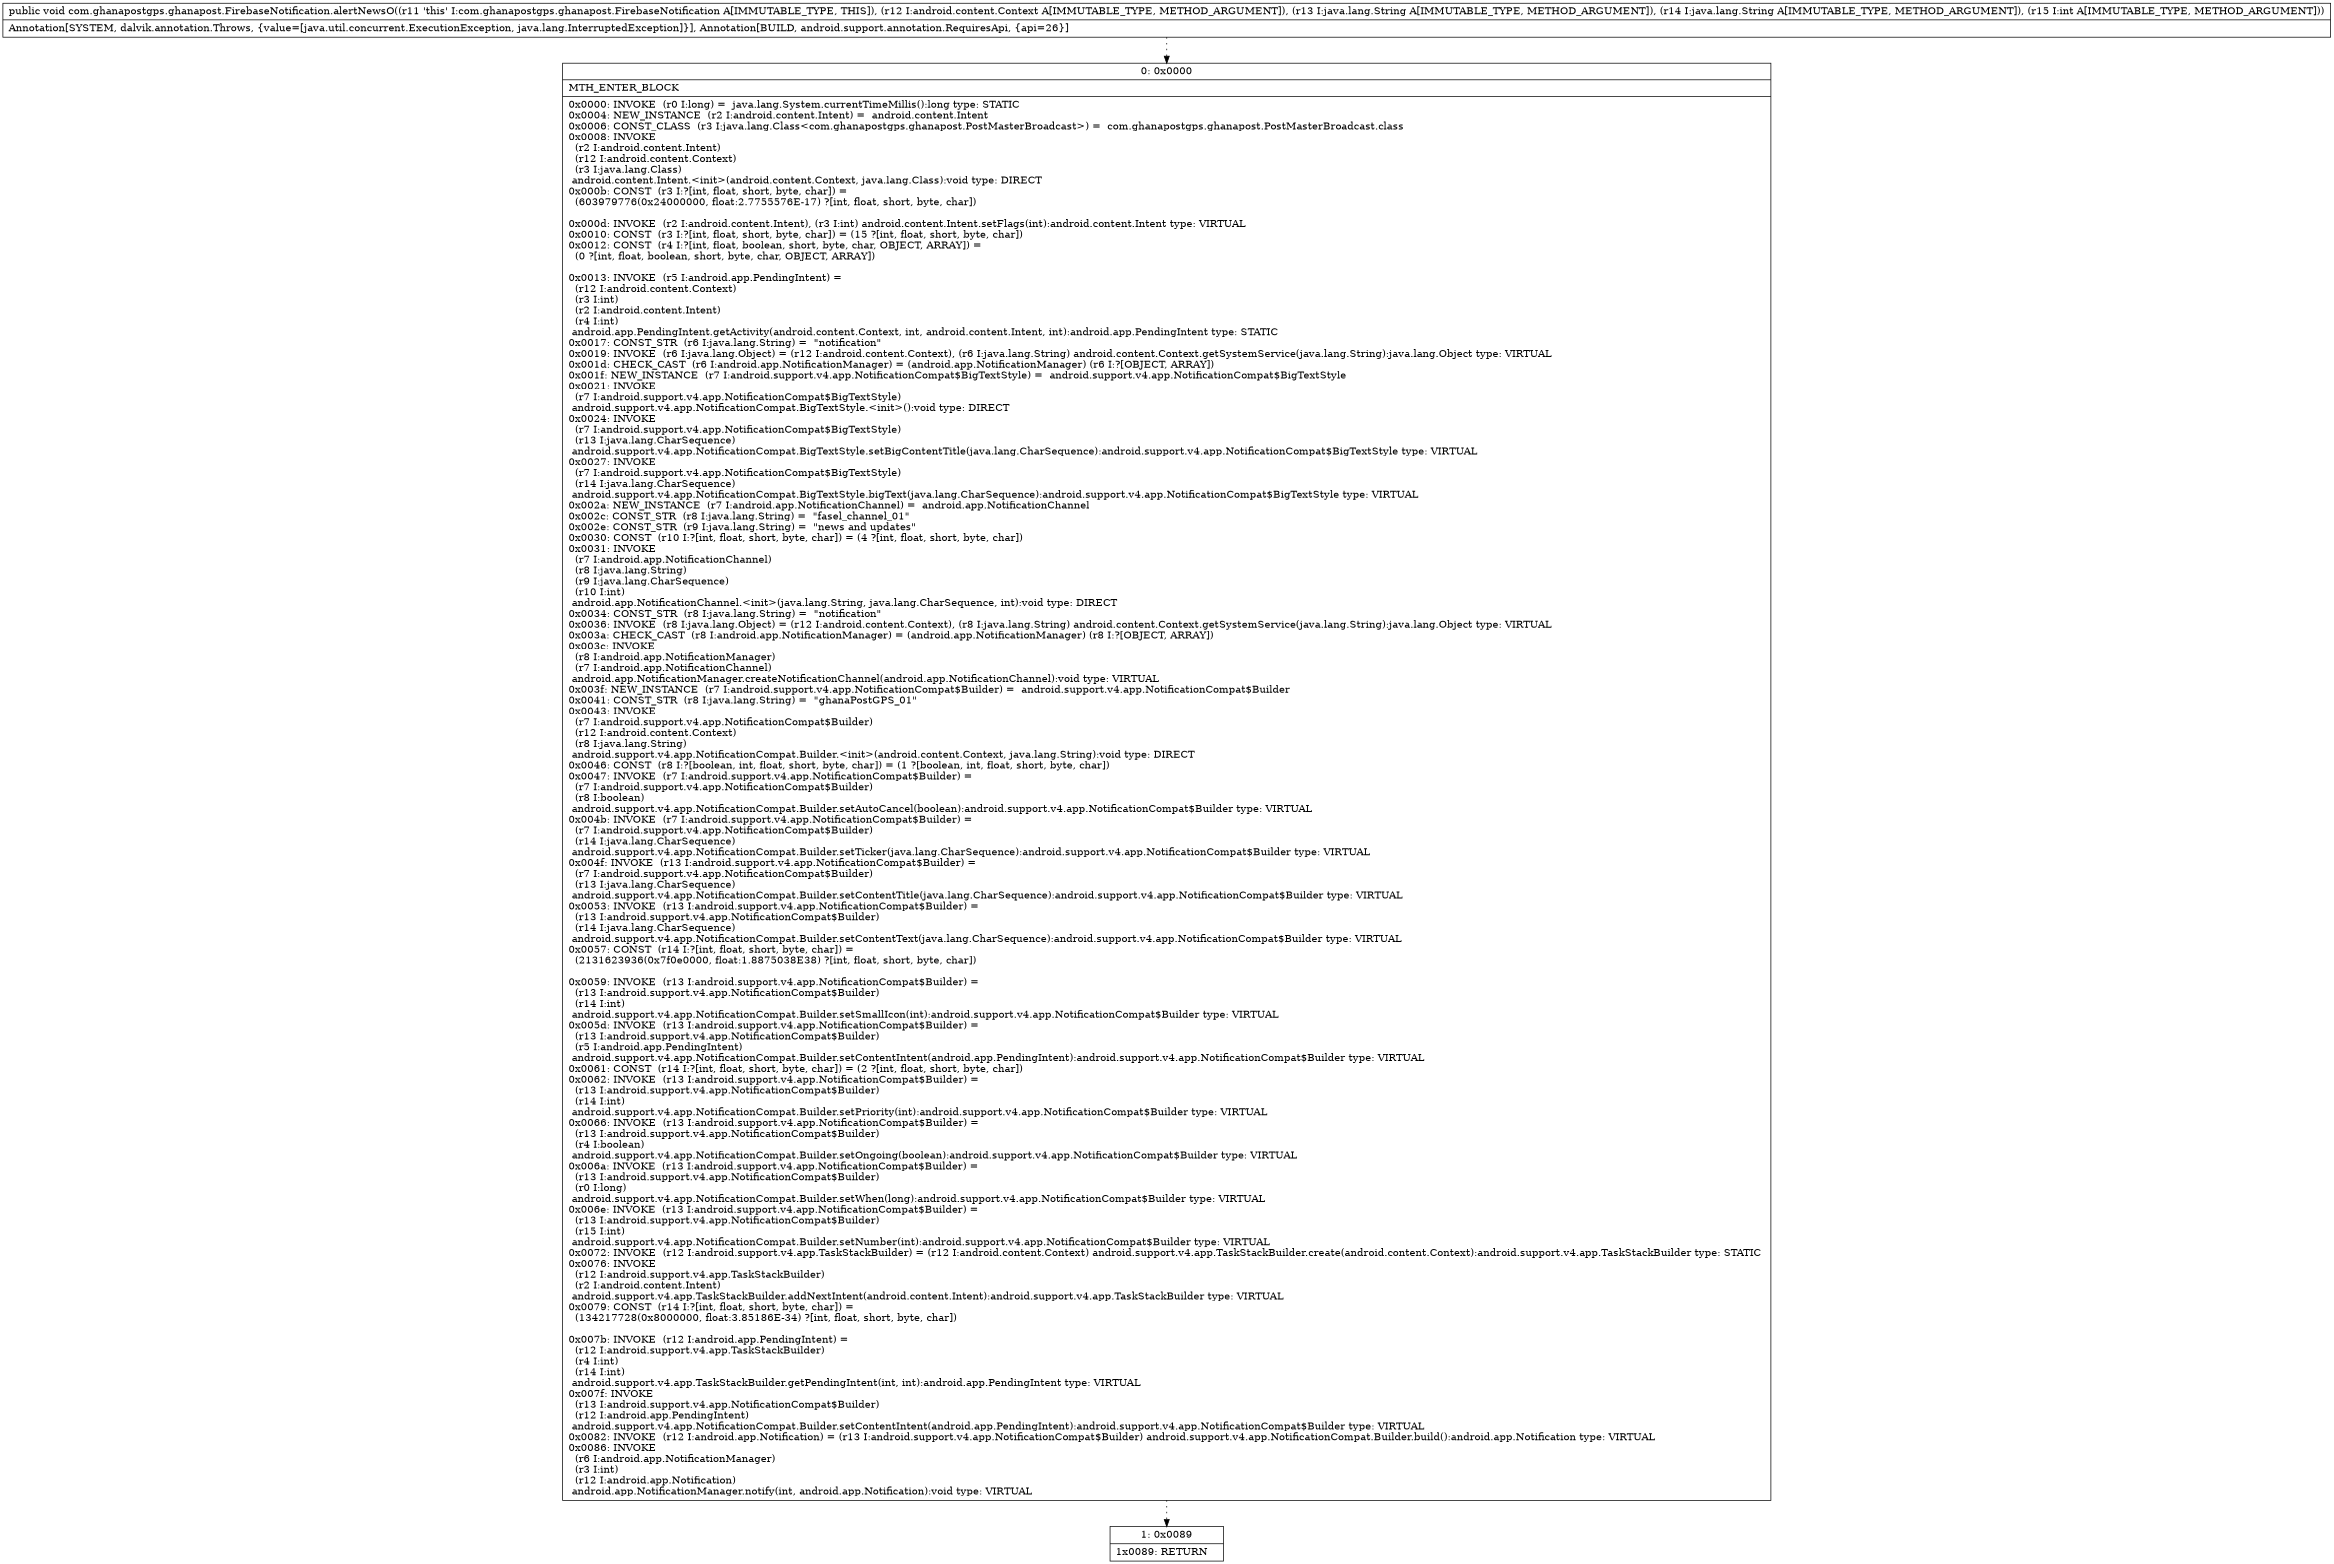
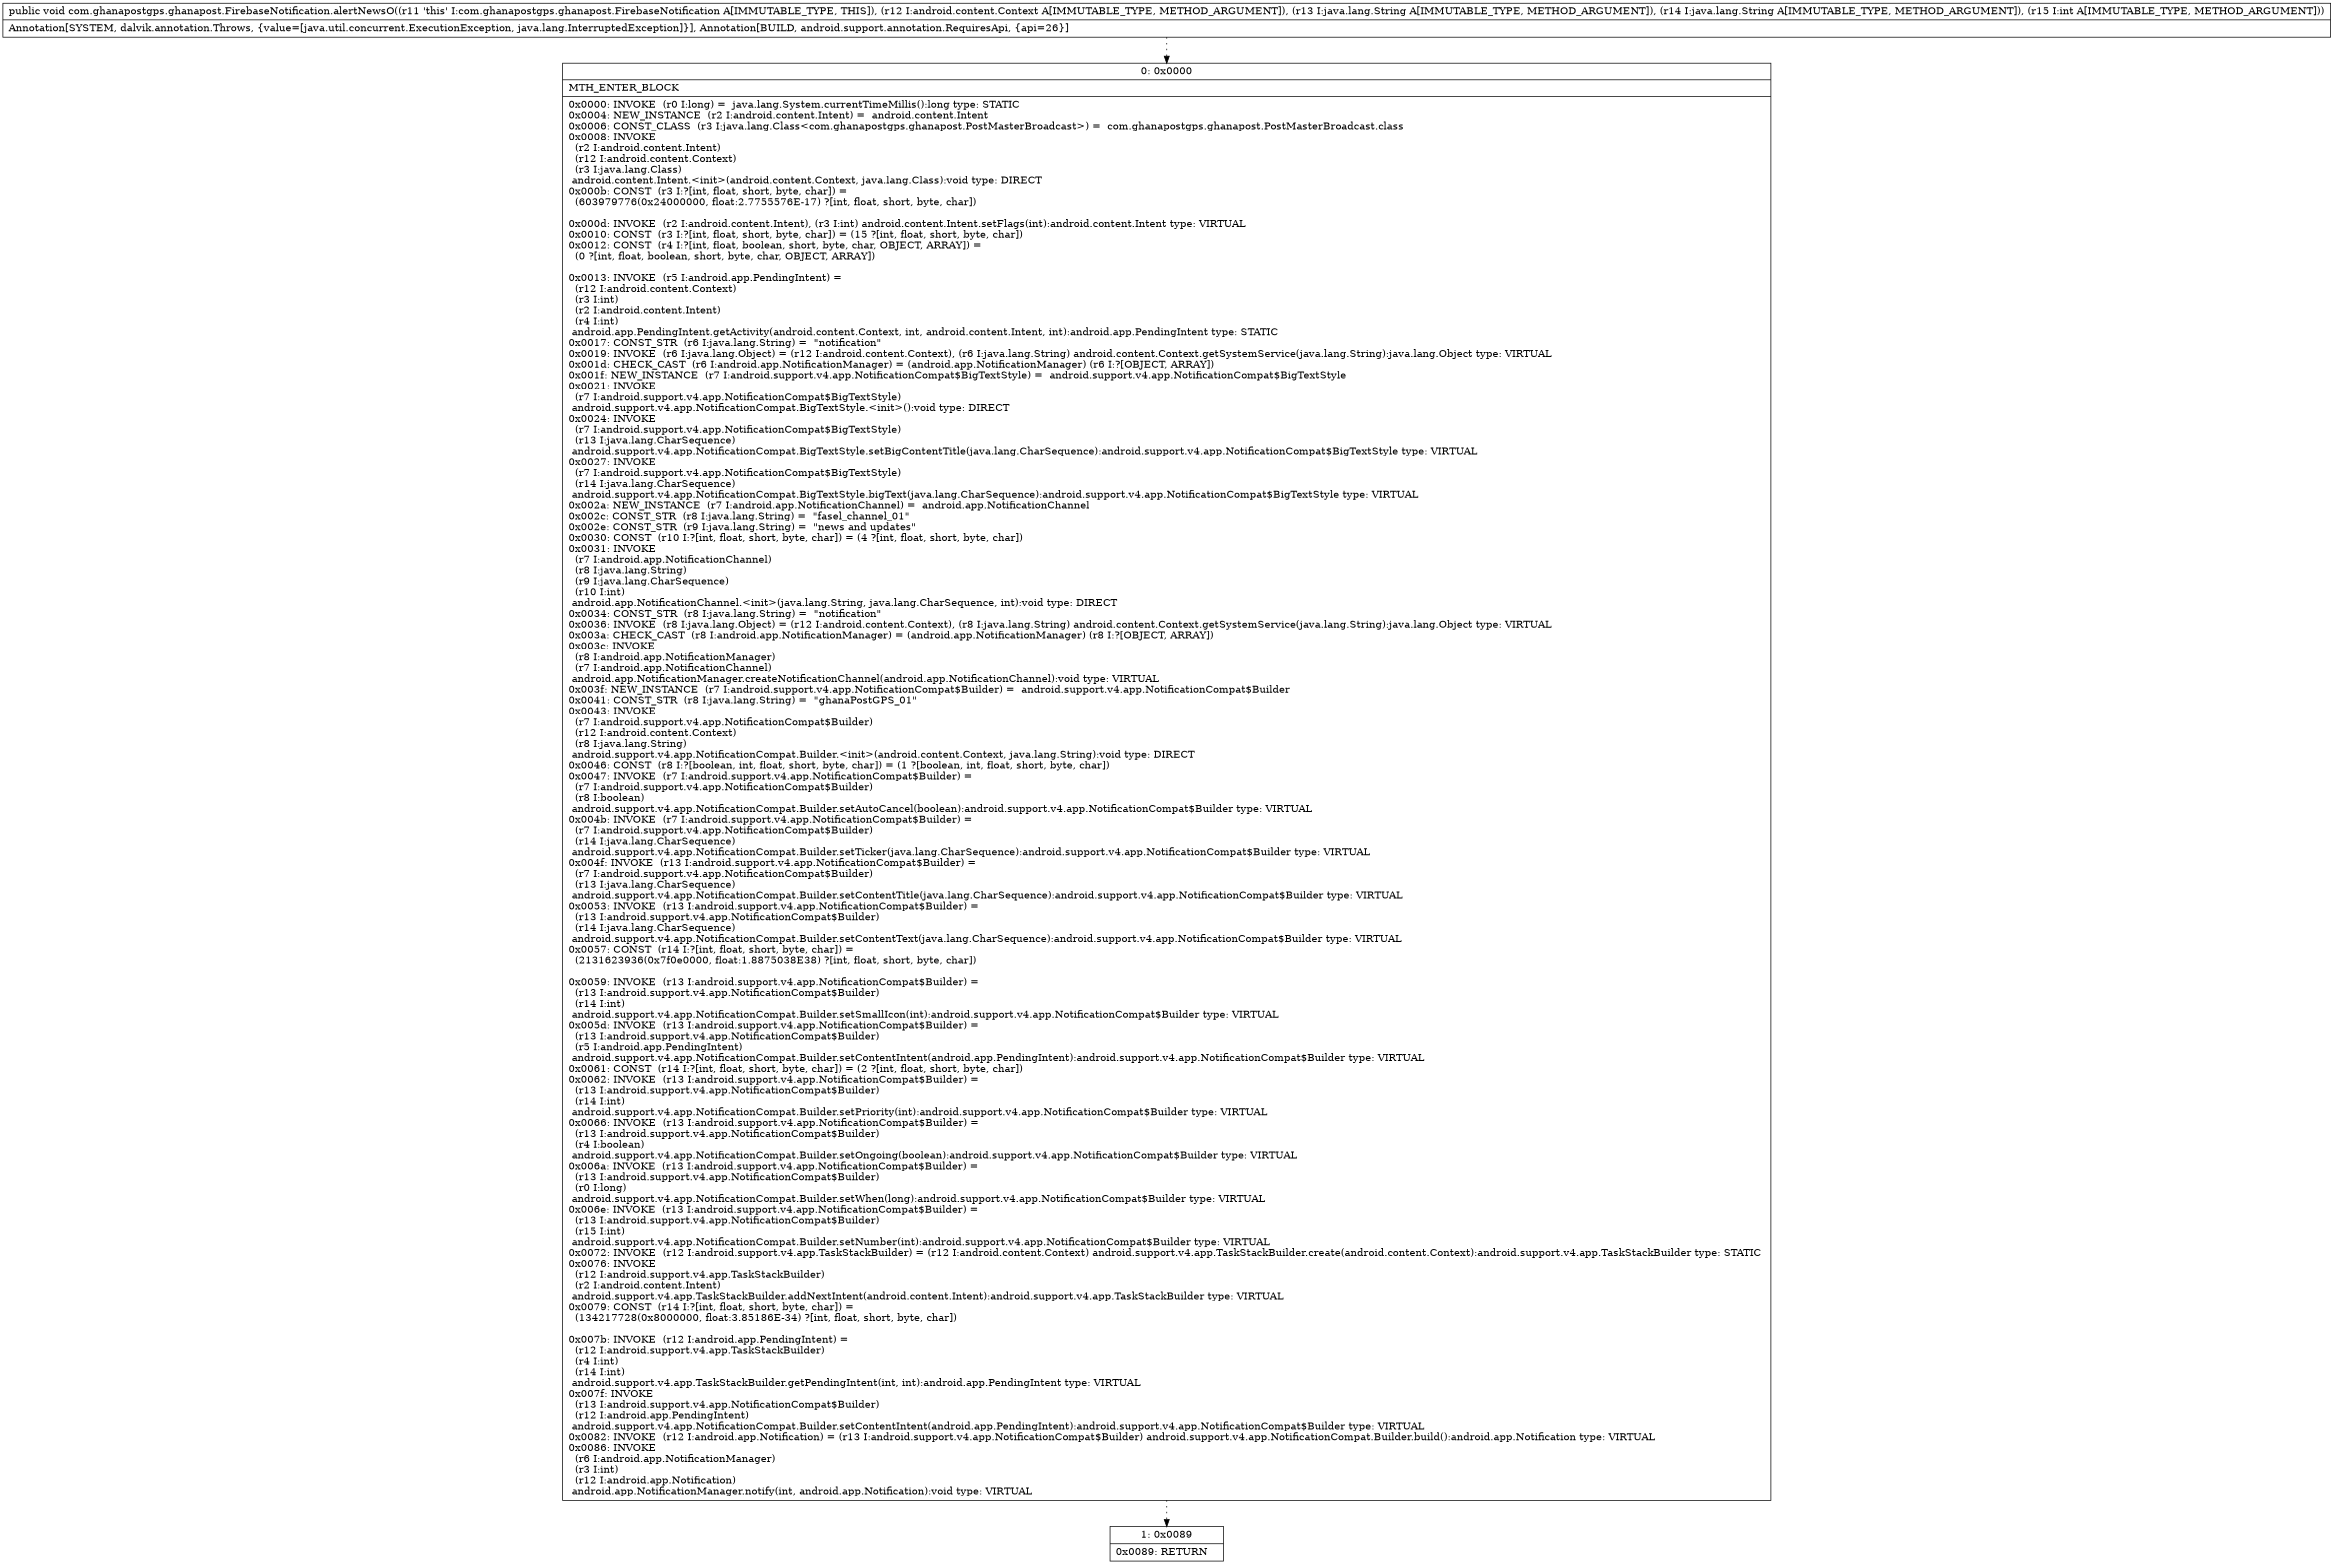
(1167, 1552) -> (1167, 1552)
